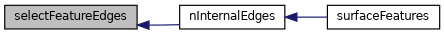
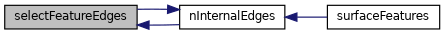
none -> (152, 9)
